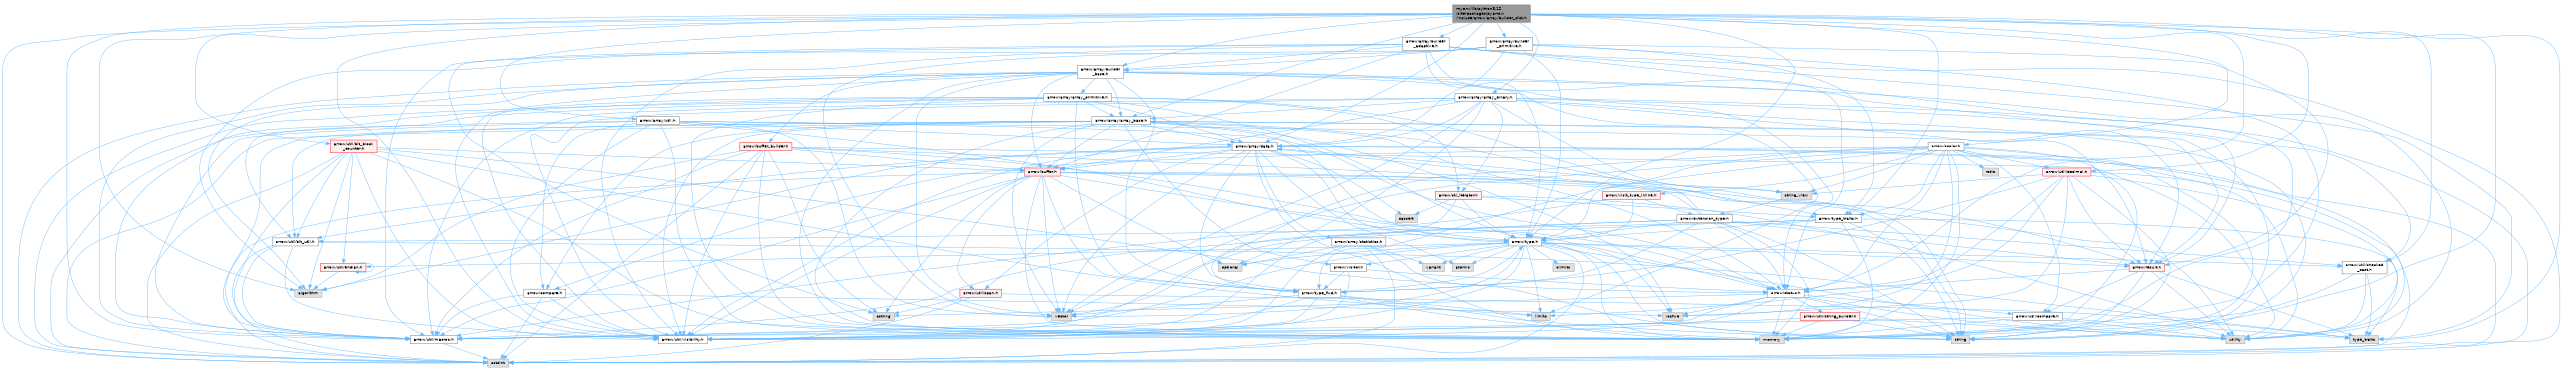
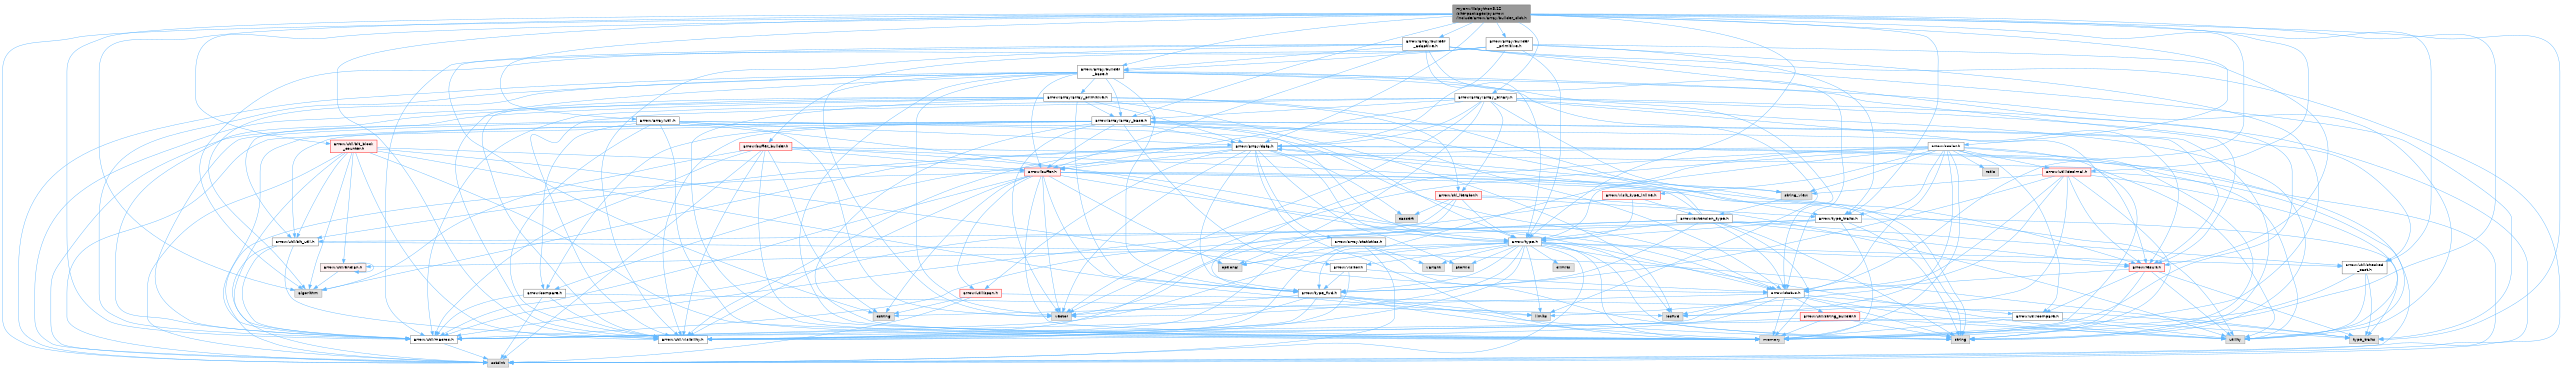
none -> (951, 245)
(343, 268) -> (343, 268)
(1416, 285) -> (1450, 280)
